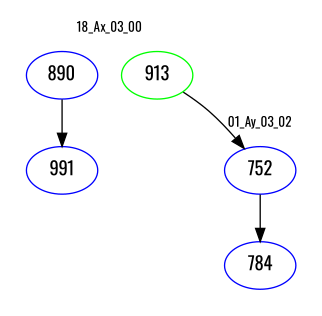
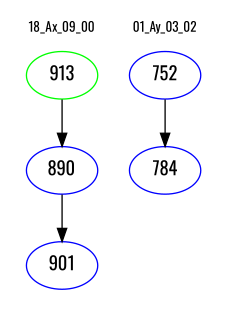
(110, 28) -> (62, 28)
(222, 124) -> (62, 116)
(62, 170) -> (62, 265)
